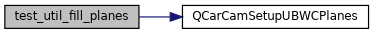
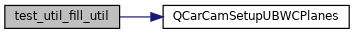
(72, 17) -> (62, 17)
